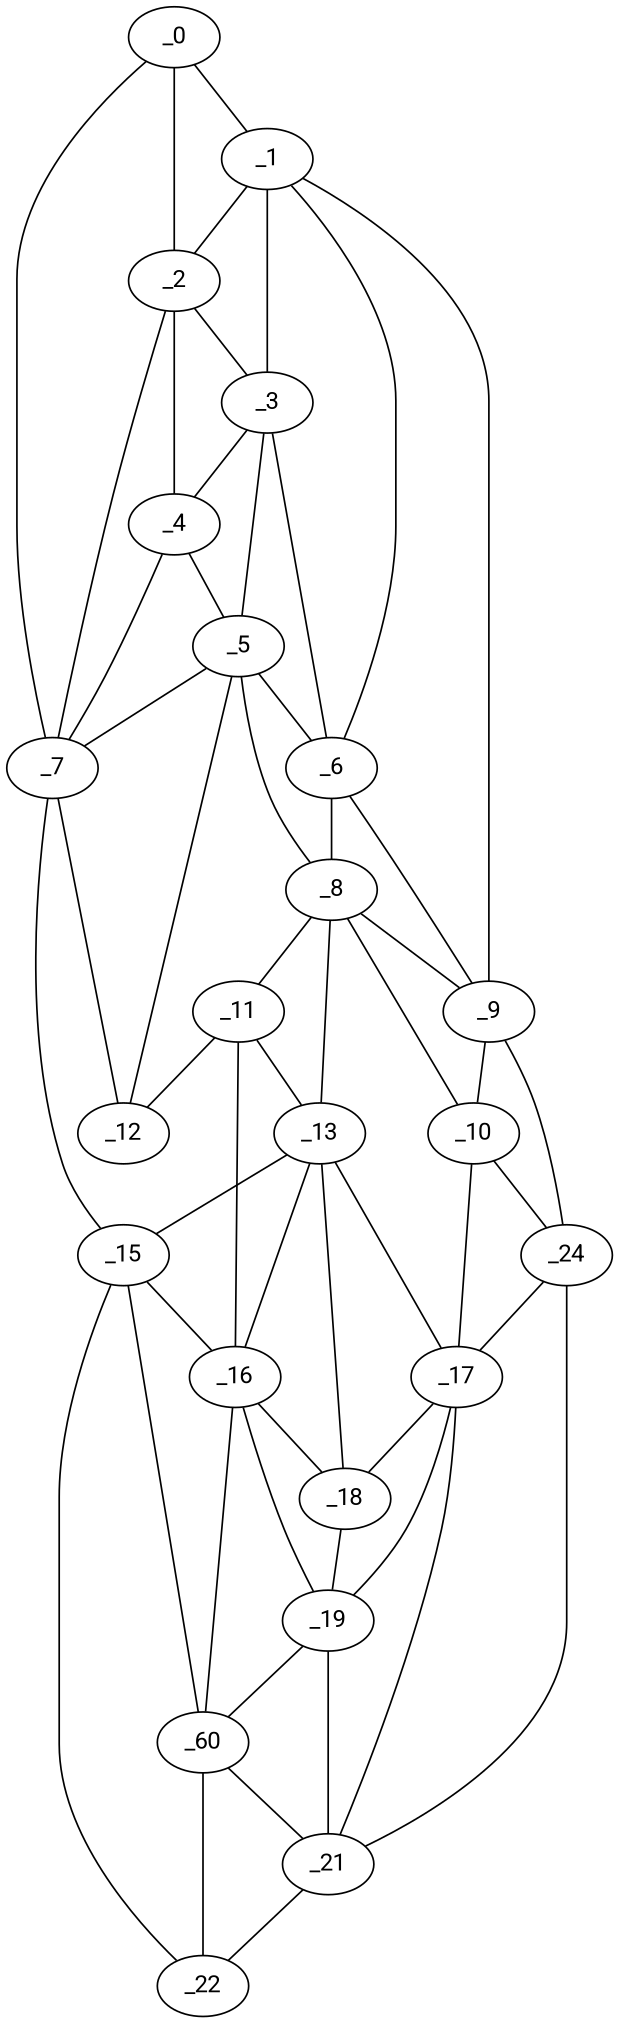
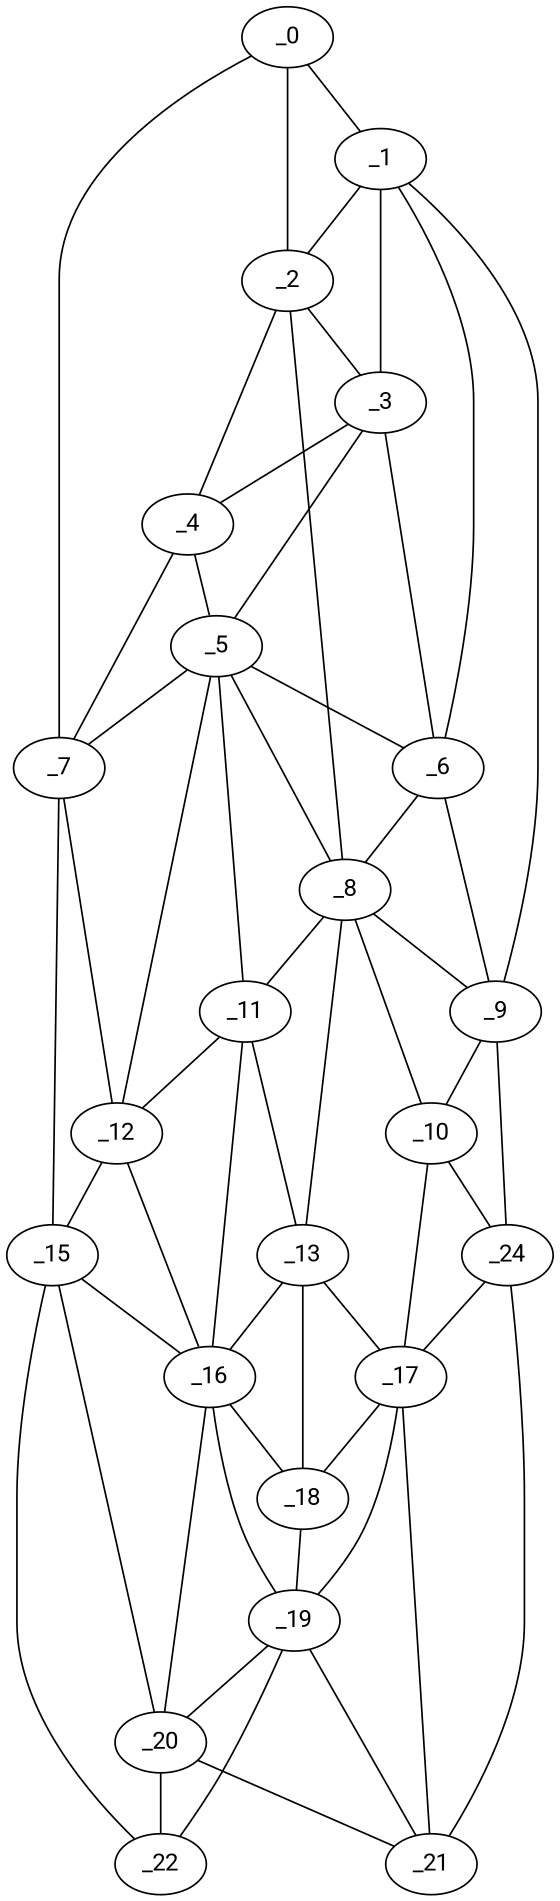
(106, 523) -> (316, 585)
none -> (231, 829)
(222, 1194) -> (85, 1194)
none -> (163, 1255)
(203, 1742) -> (161, 1742)
(266, 1925) -> (236, 1746)
